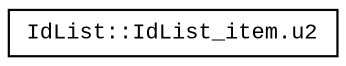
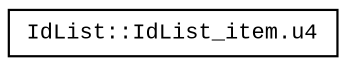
(173, 33) -> (173, 33)
